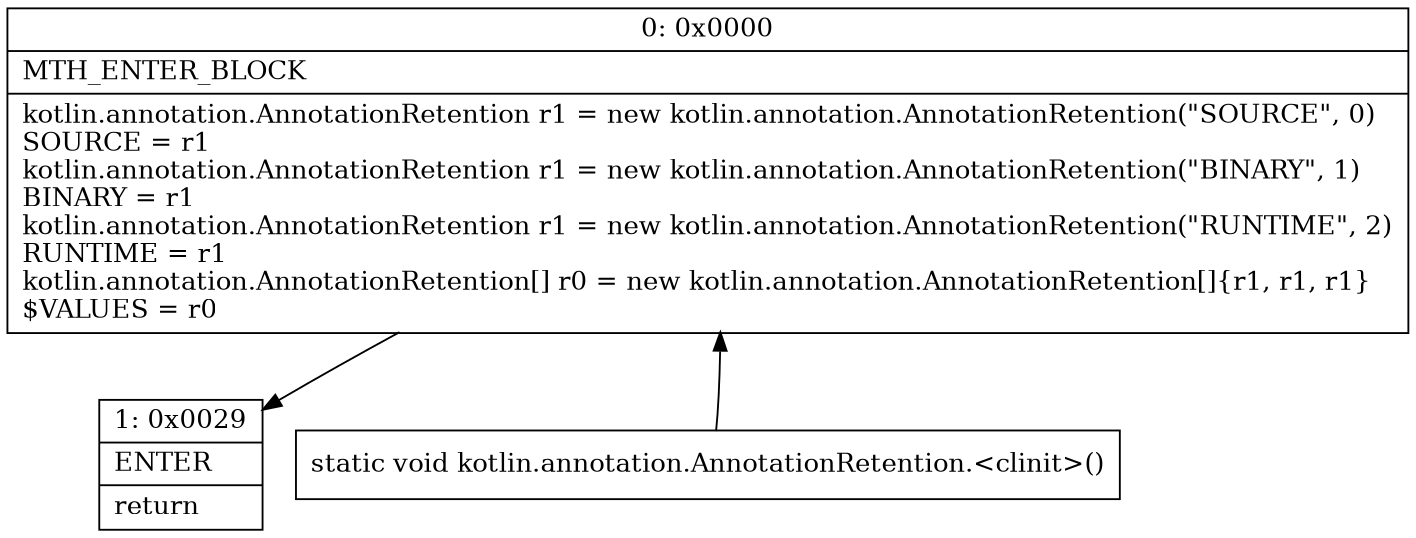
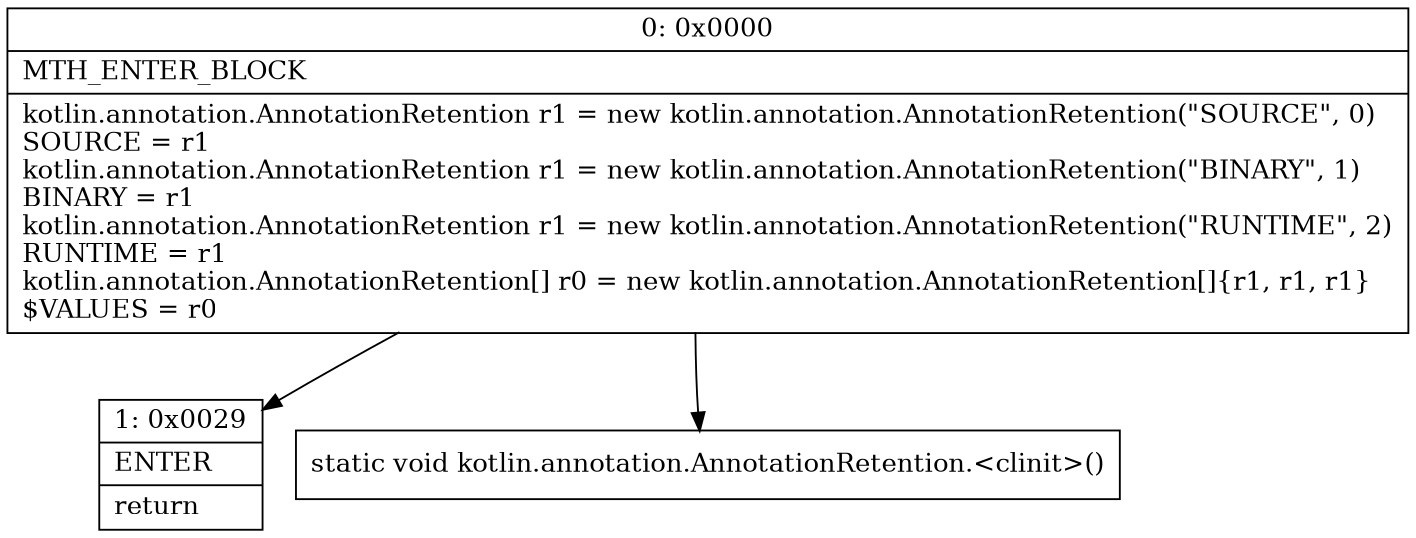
(719, 391) -> (696, 372)
